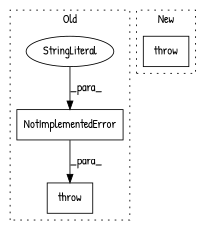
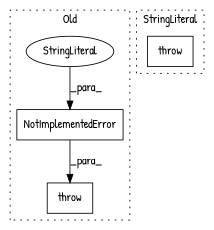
(166, 20) -> (170, 20)
